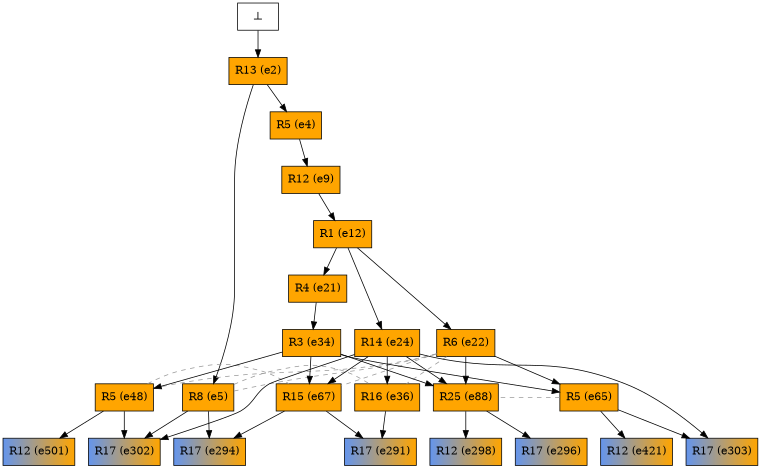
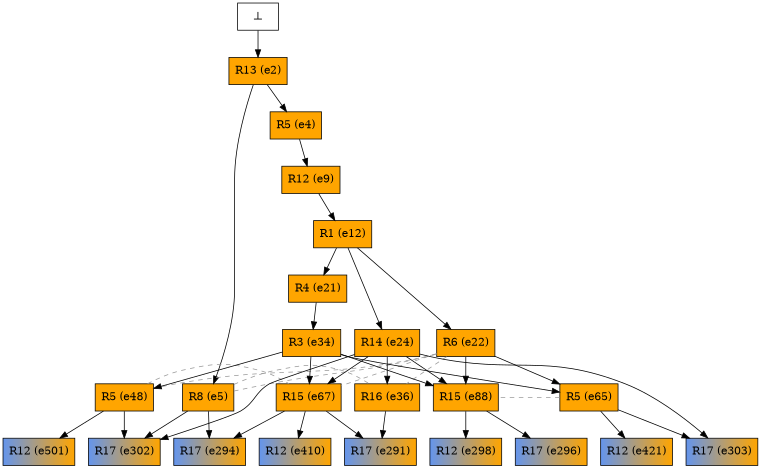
(466, 397) -> (466, 397)
none -> (295, 452)
